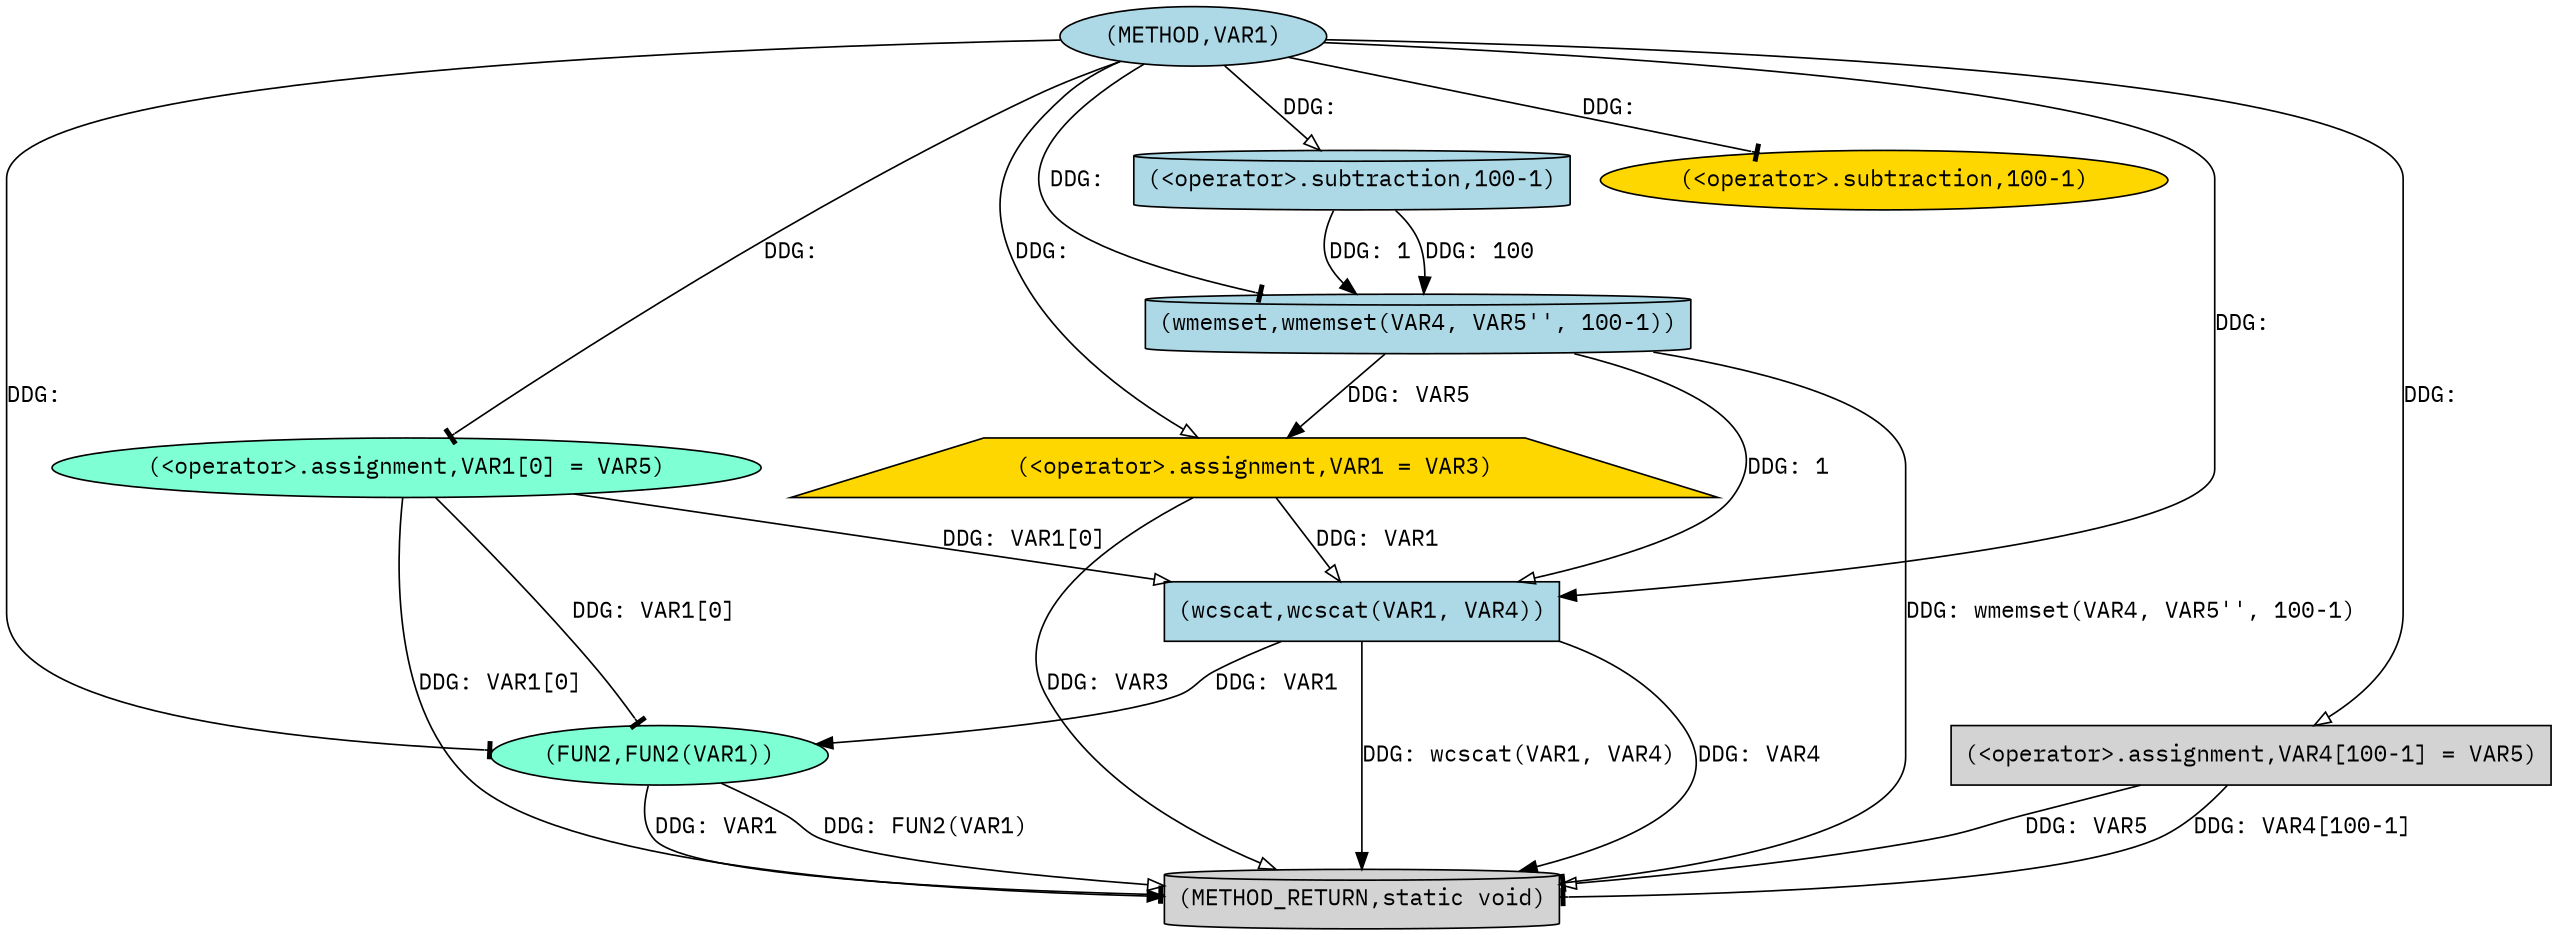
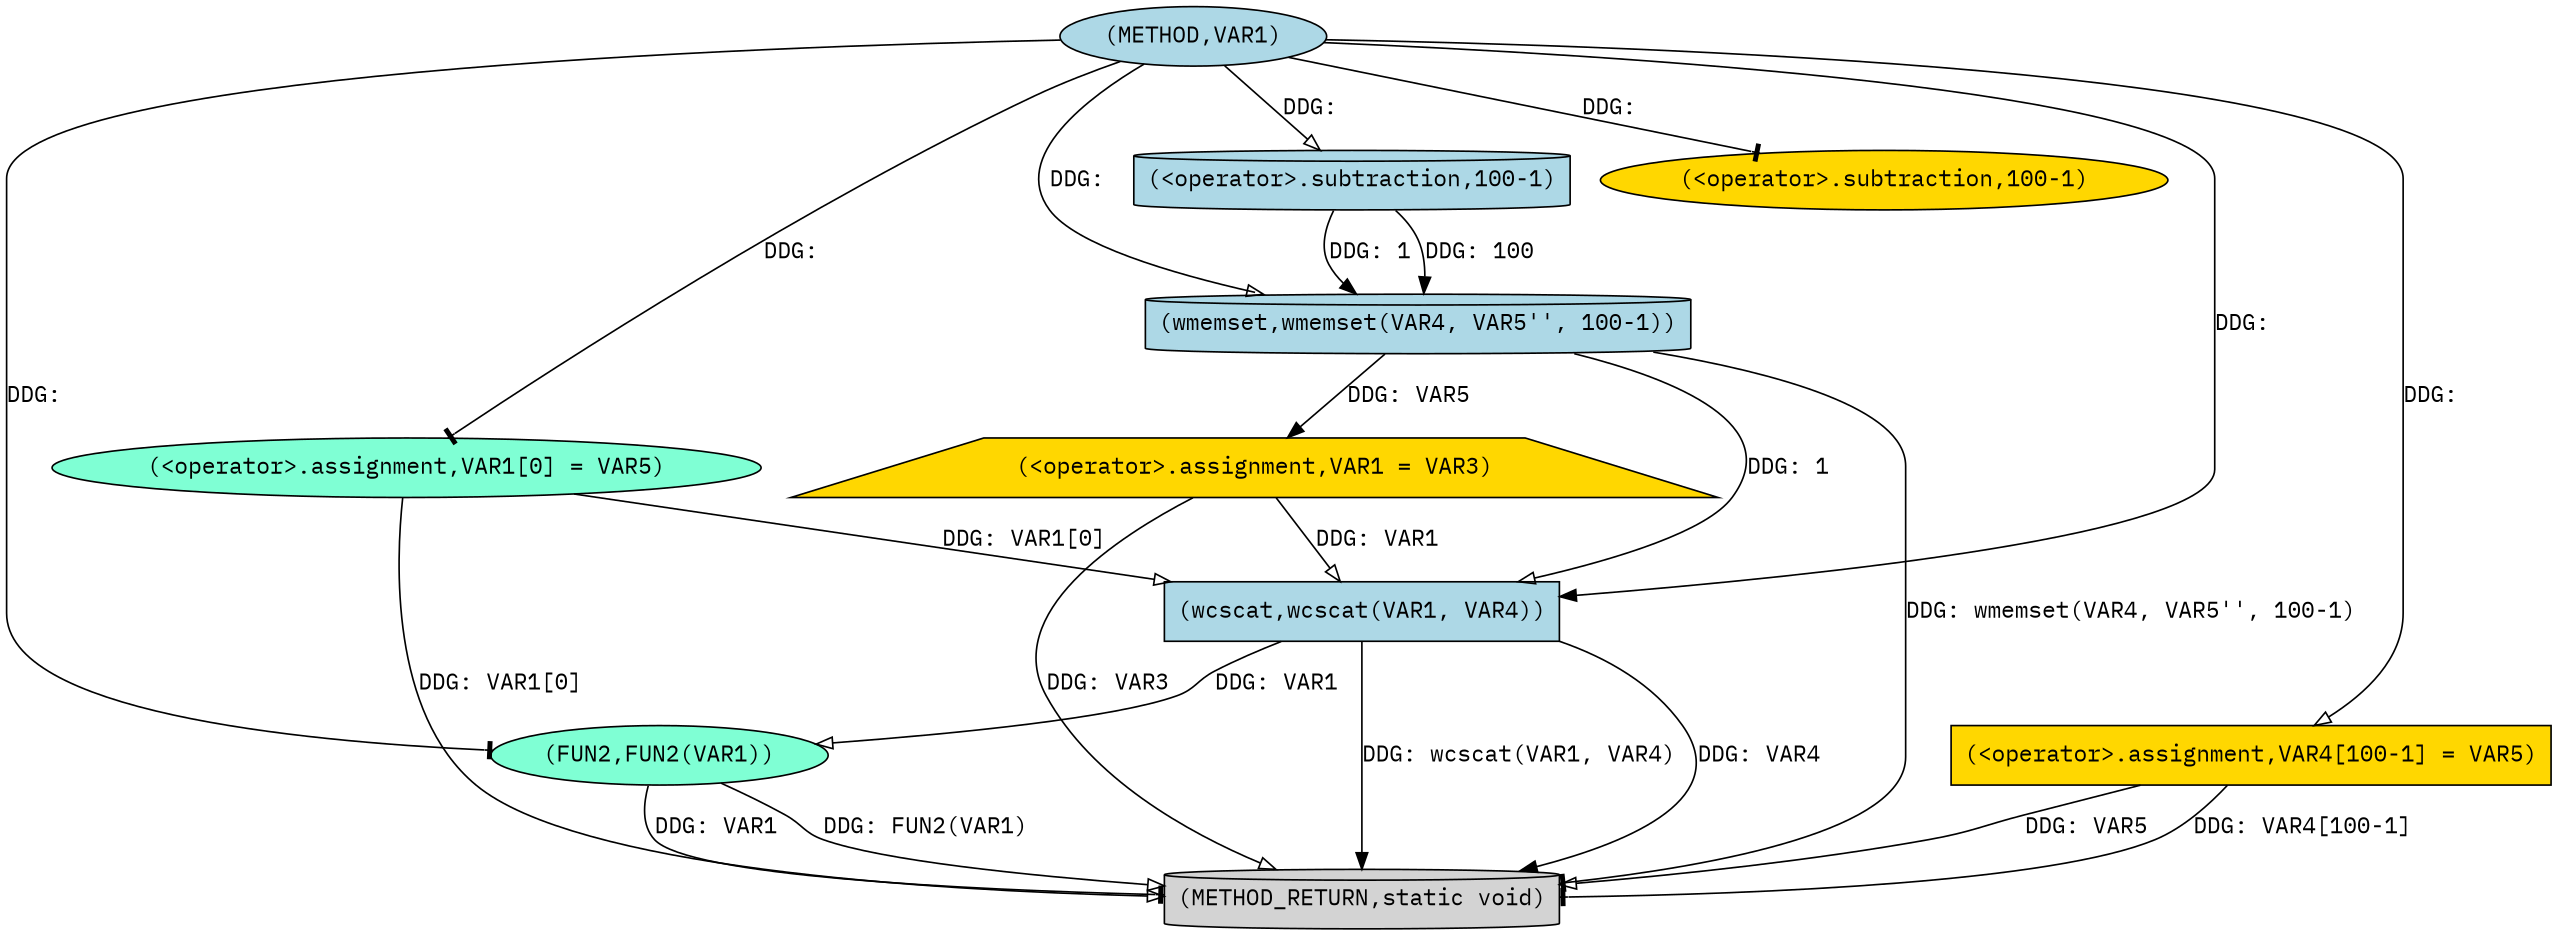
(1060, 220) -> (1060, 220)
(1011, 255) -> none
(539, 604) -> none
(1076, 718) -> (1076, 718)
(2251, 755) -> (2251, 755)
(653, 850) -> (653, 850)
